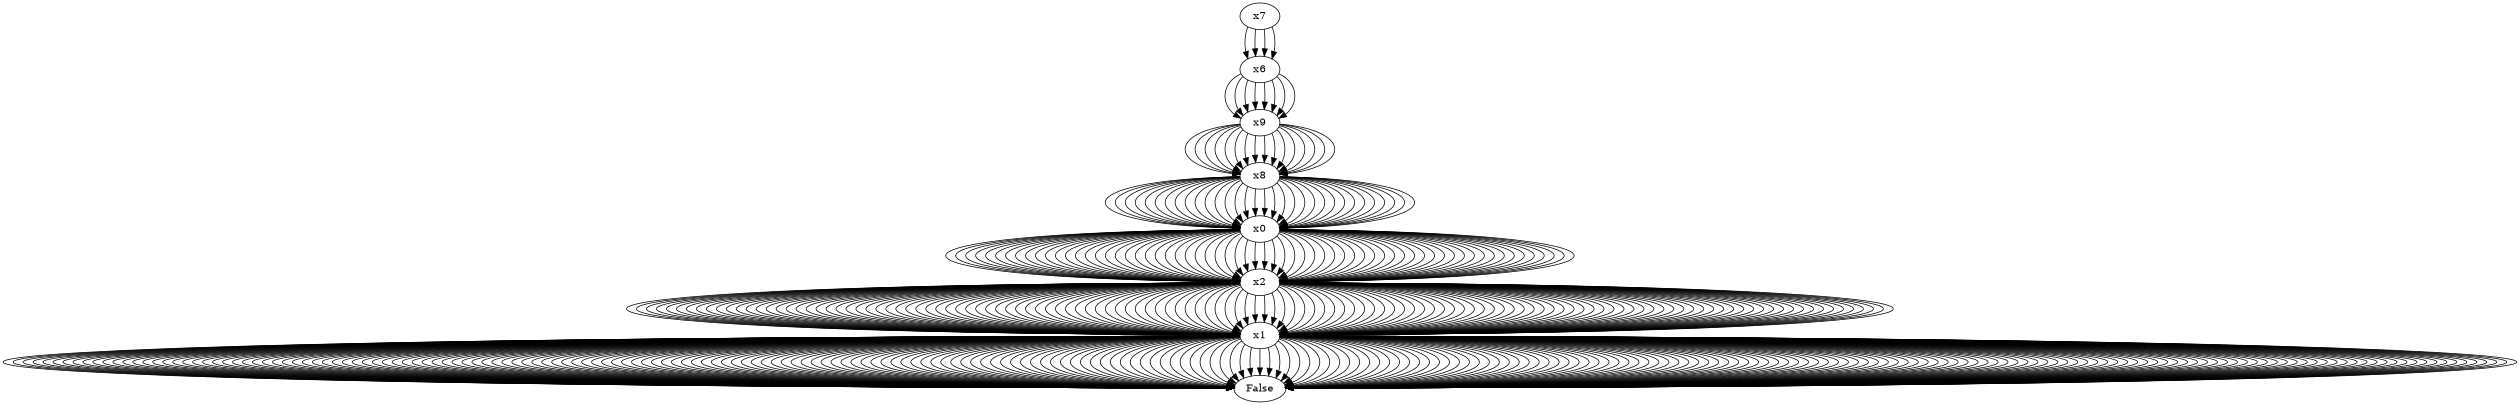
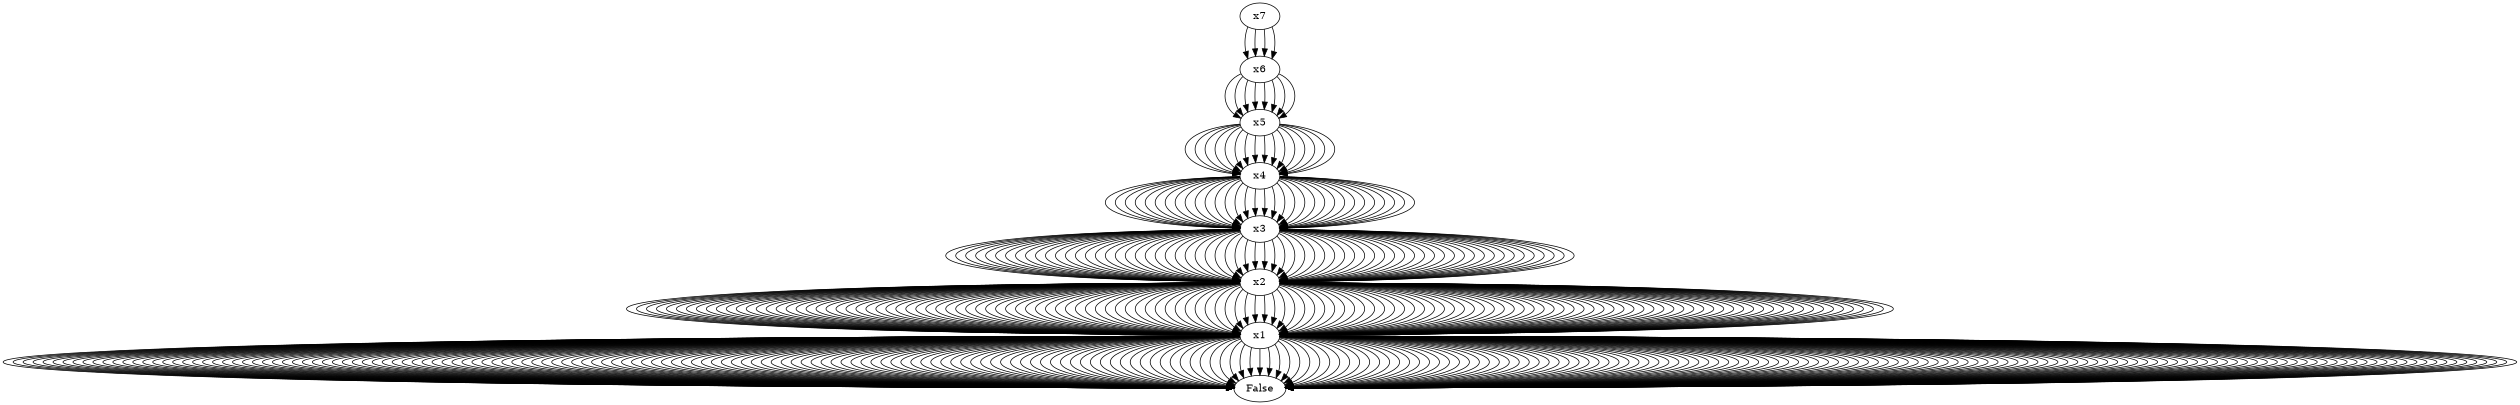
(1260, 123) -> (1260, 123)
(1260, 176) -> (1260, 176)
(1260, 229) -> (1260, 229)
